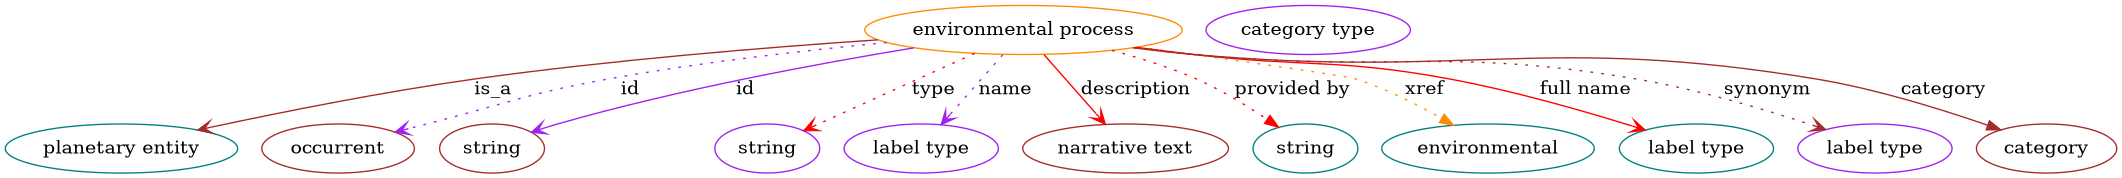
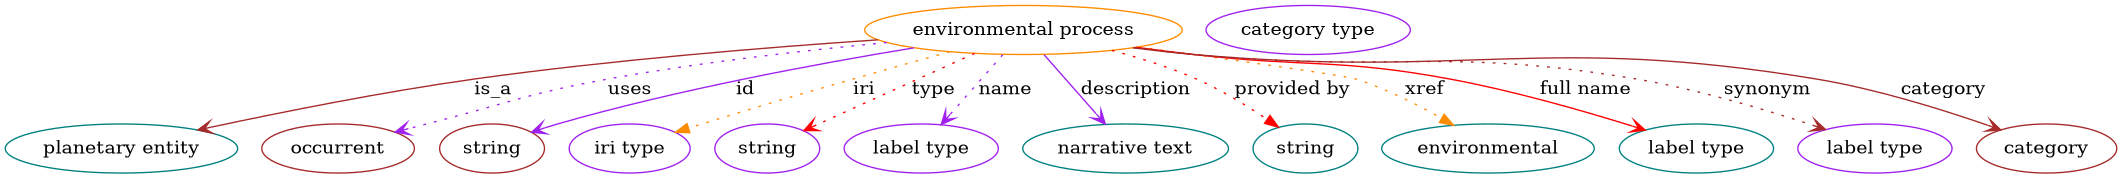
(1564, 58) -> (1564, 58)
(1070, 84) -> (1070, 84)
(630, 89) -> (630, 89)
none -> (630, 149)
(1126, 149) -> (1126, 149)
